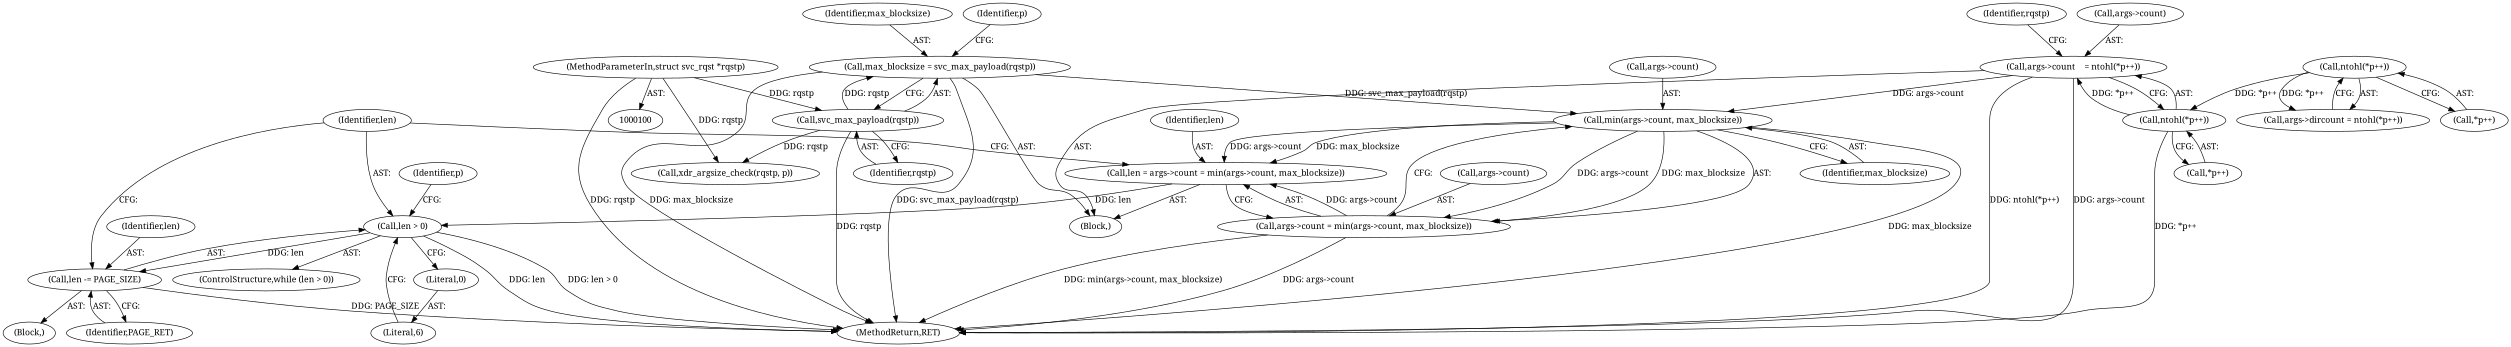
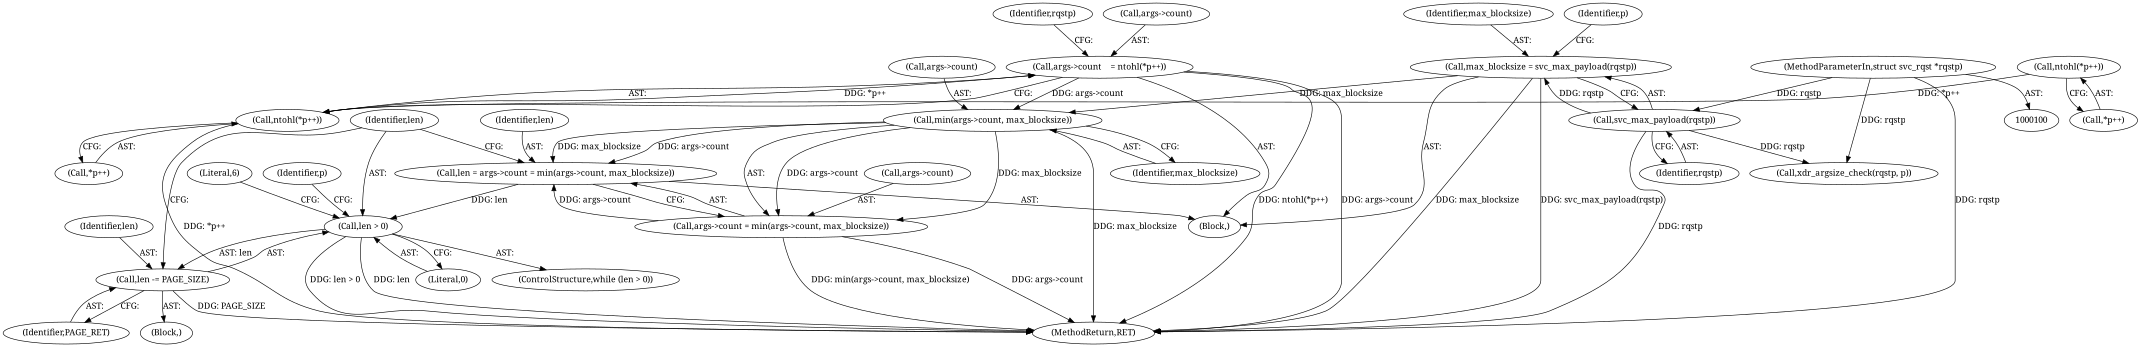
(1406, 94) -> (1341, 94)
(2333, 120) -> none
(1457, 144) -> none
(286, 253) -> (236, 253)
(427, 304) -> (402, 259)
